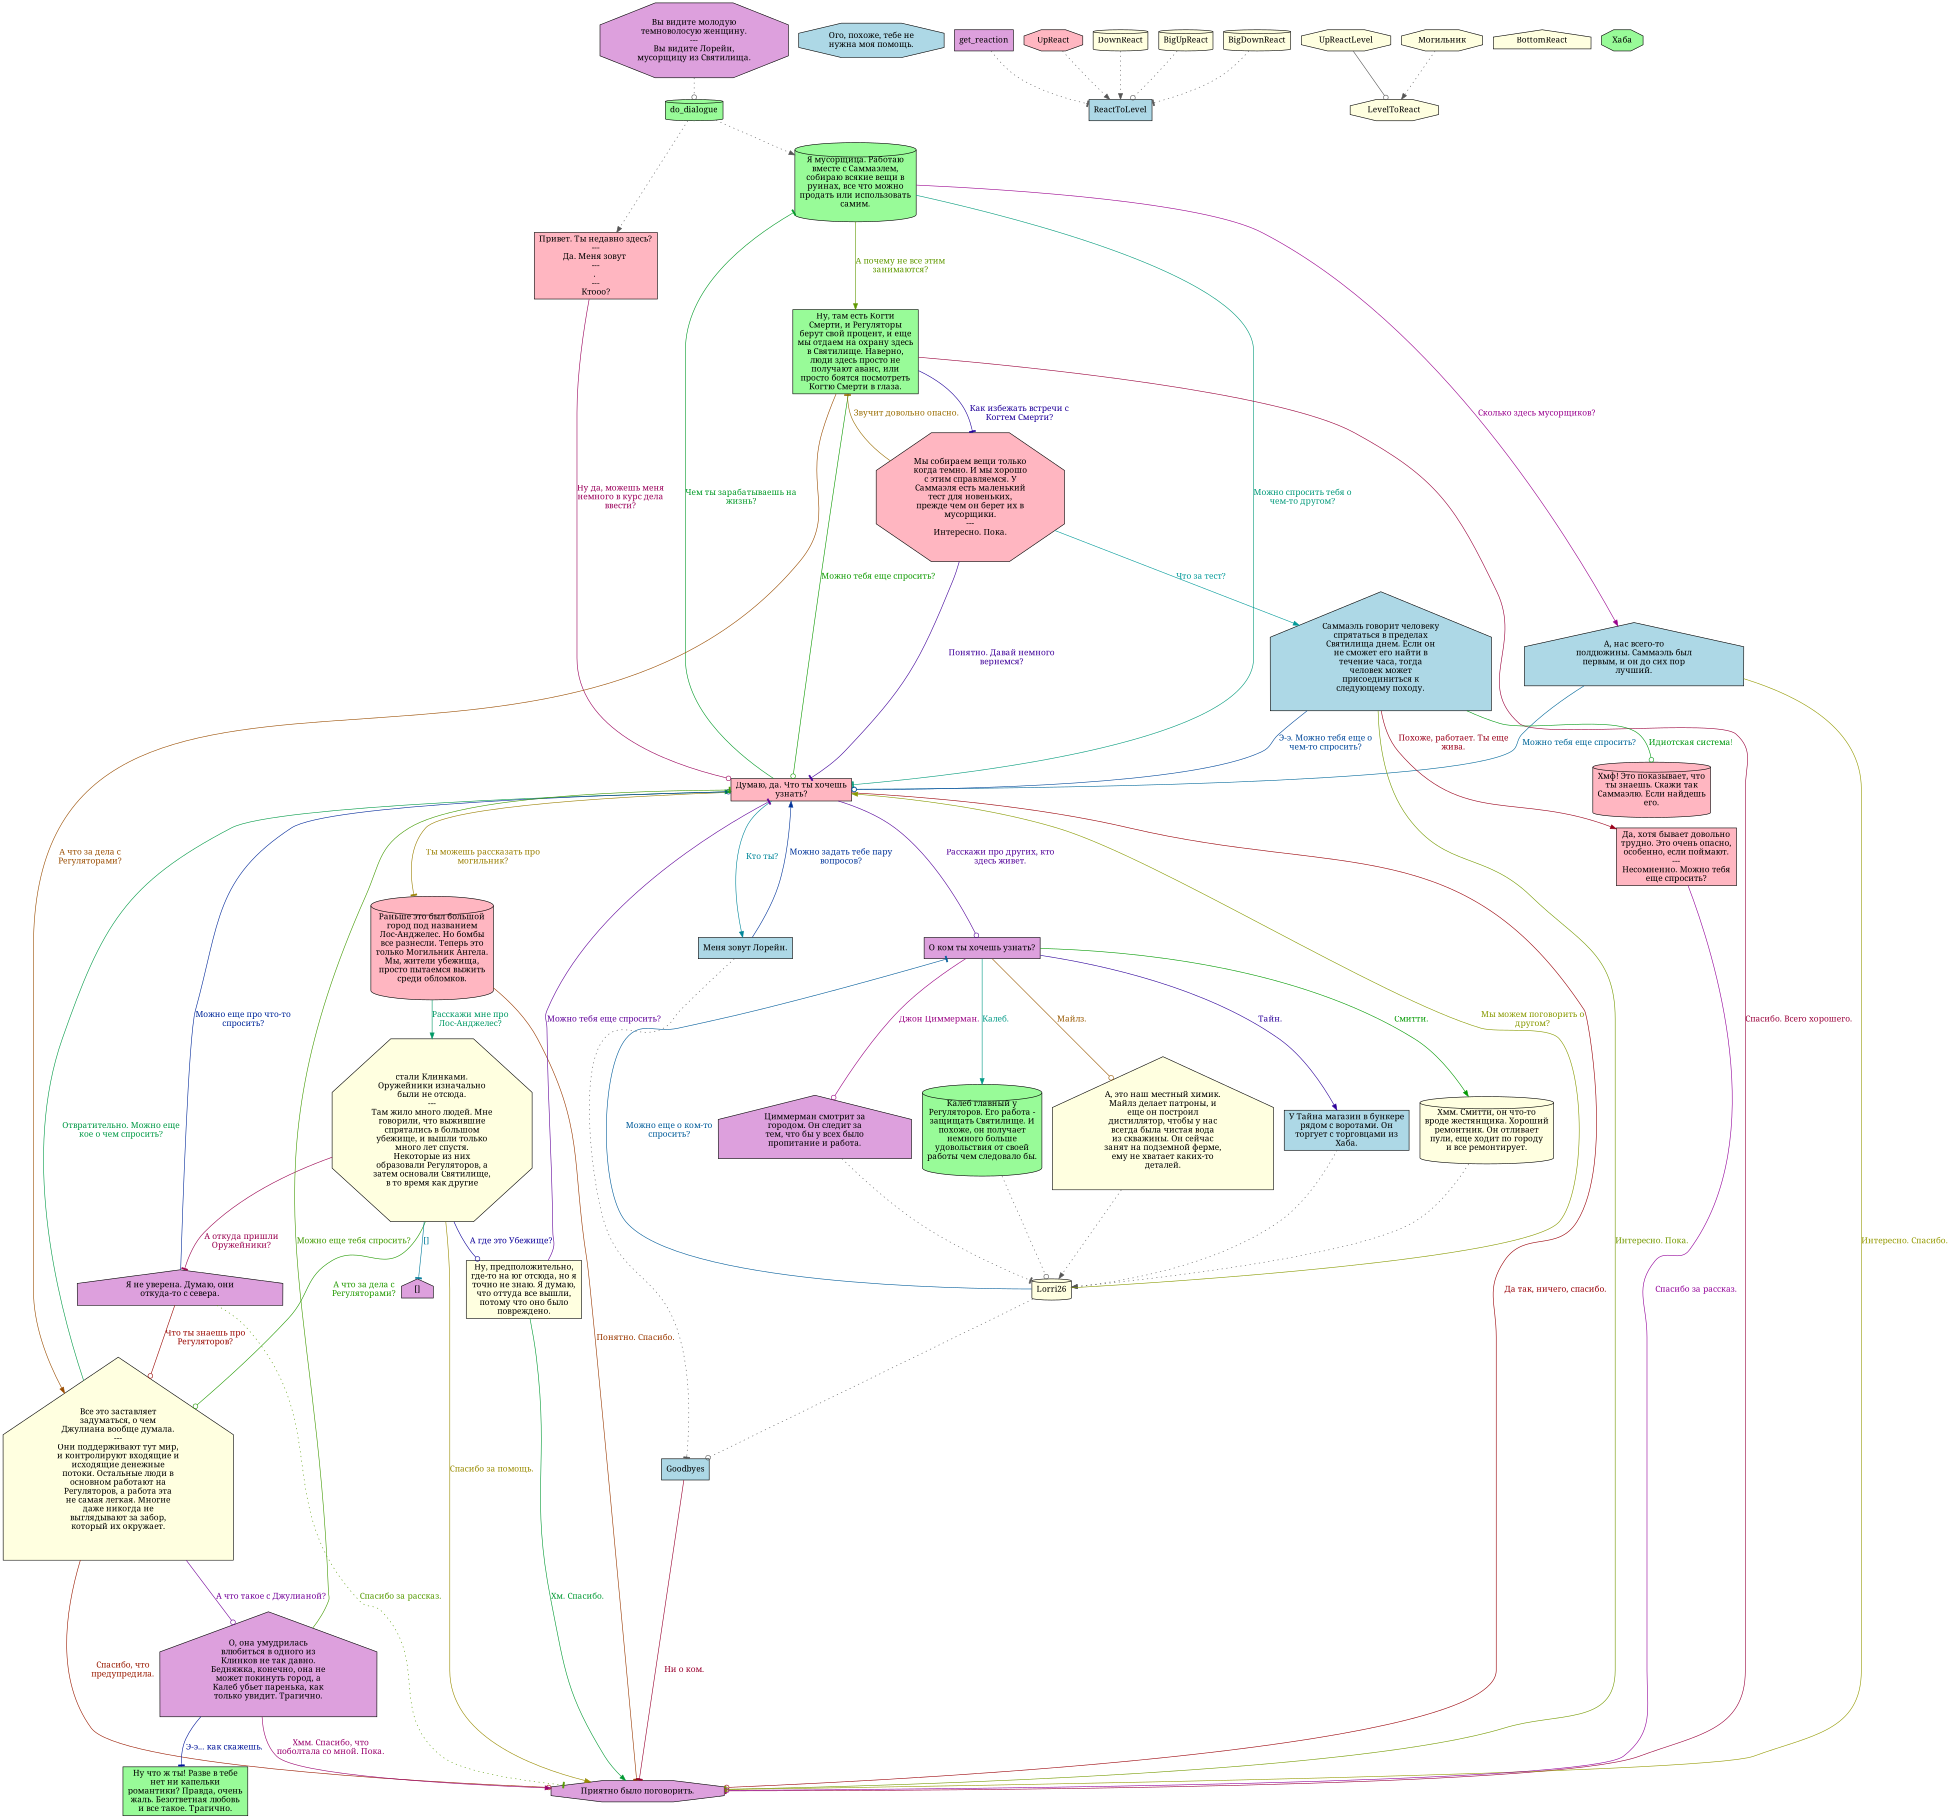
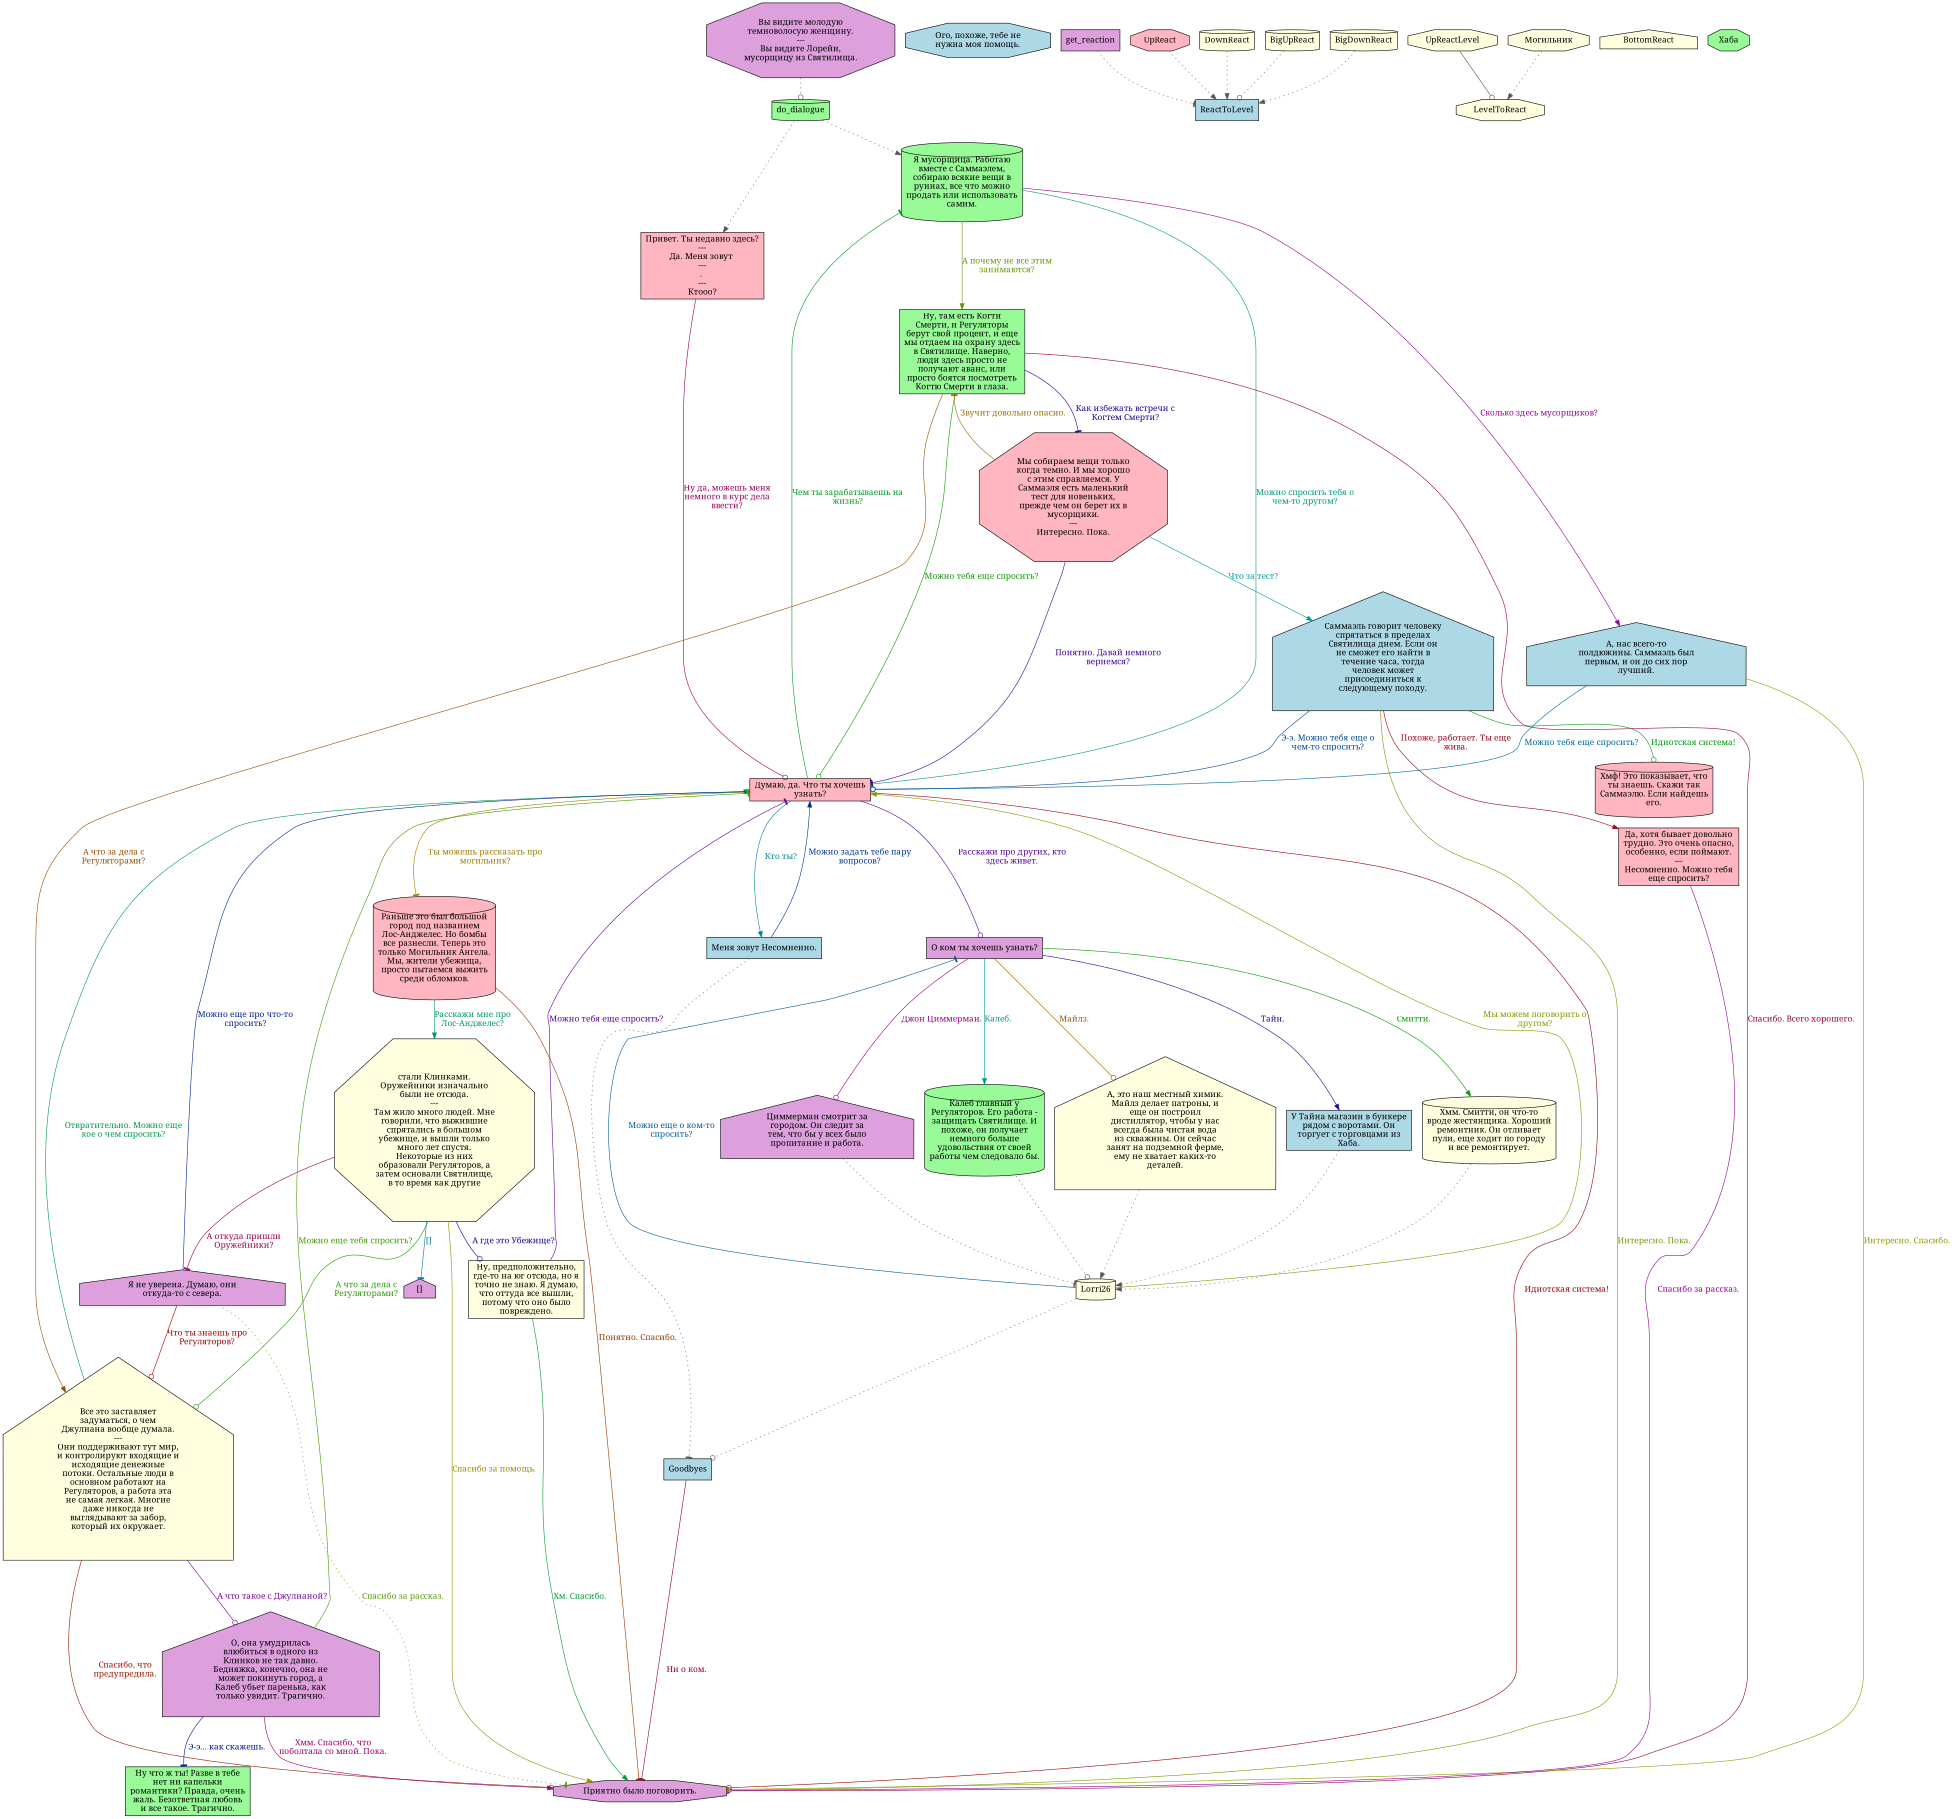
(1206, 84) -> (1314, 84)
(745, 948) -> (764, 948)
(1556, 1289) -> (1567, 1289)
